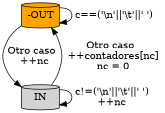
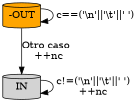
(62, 60) -> none
